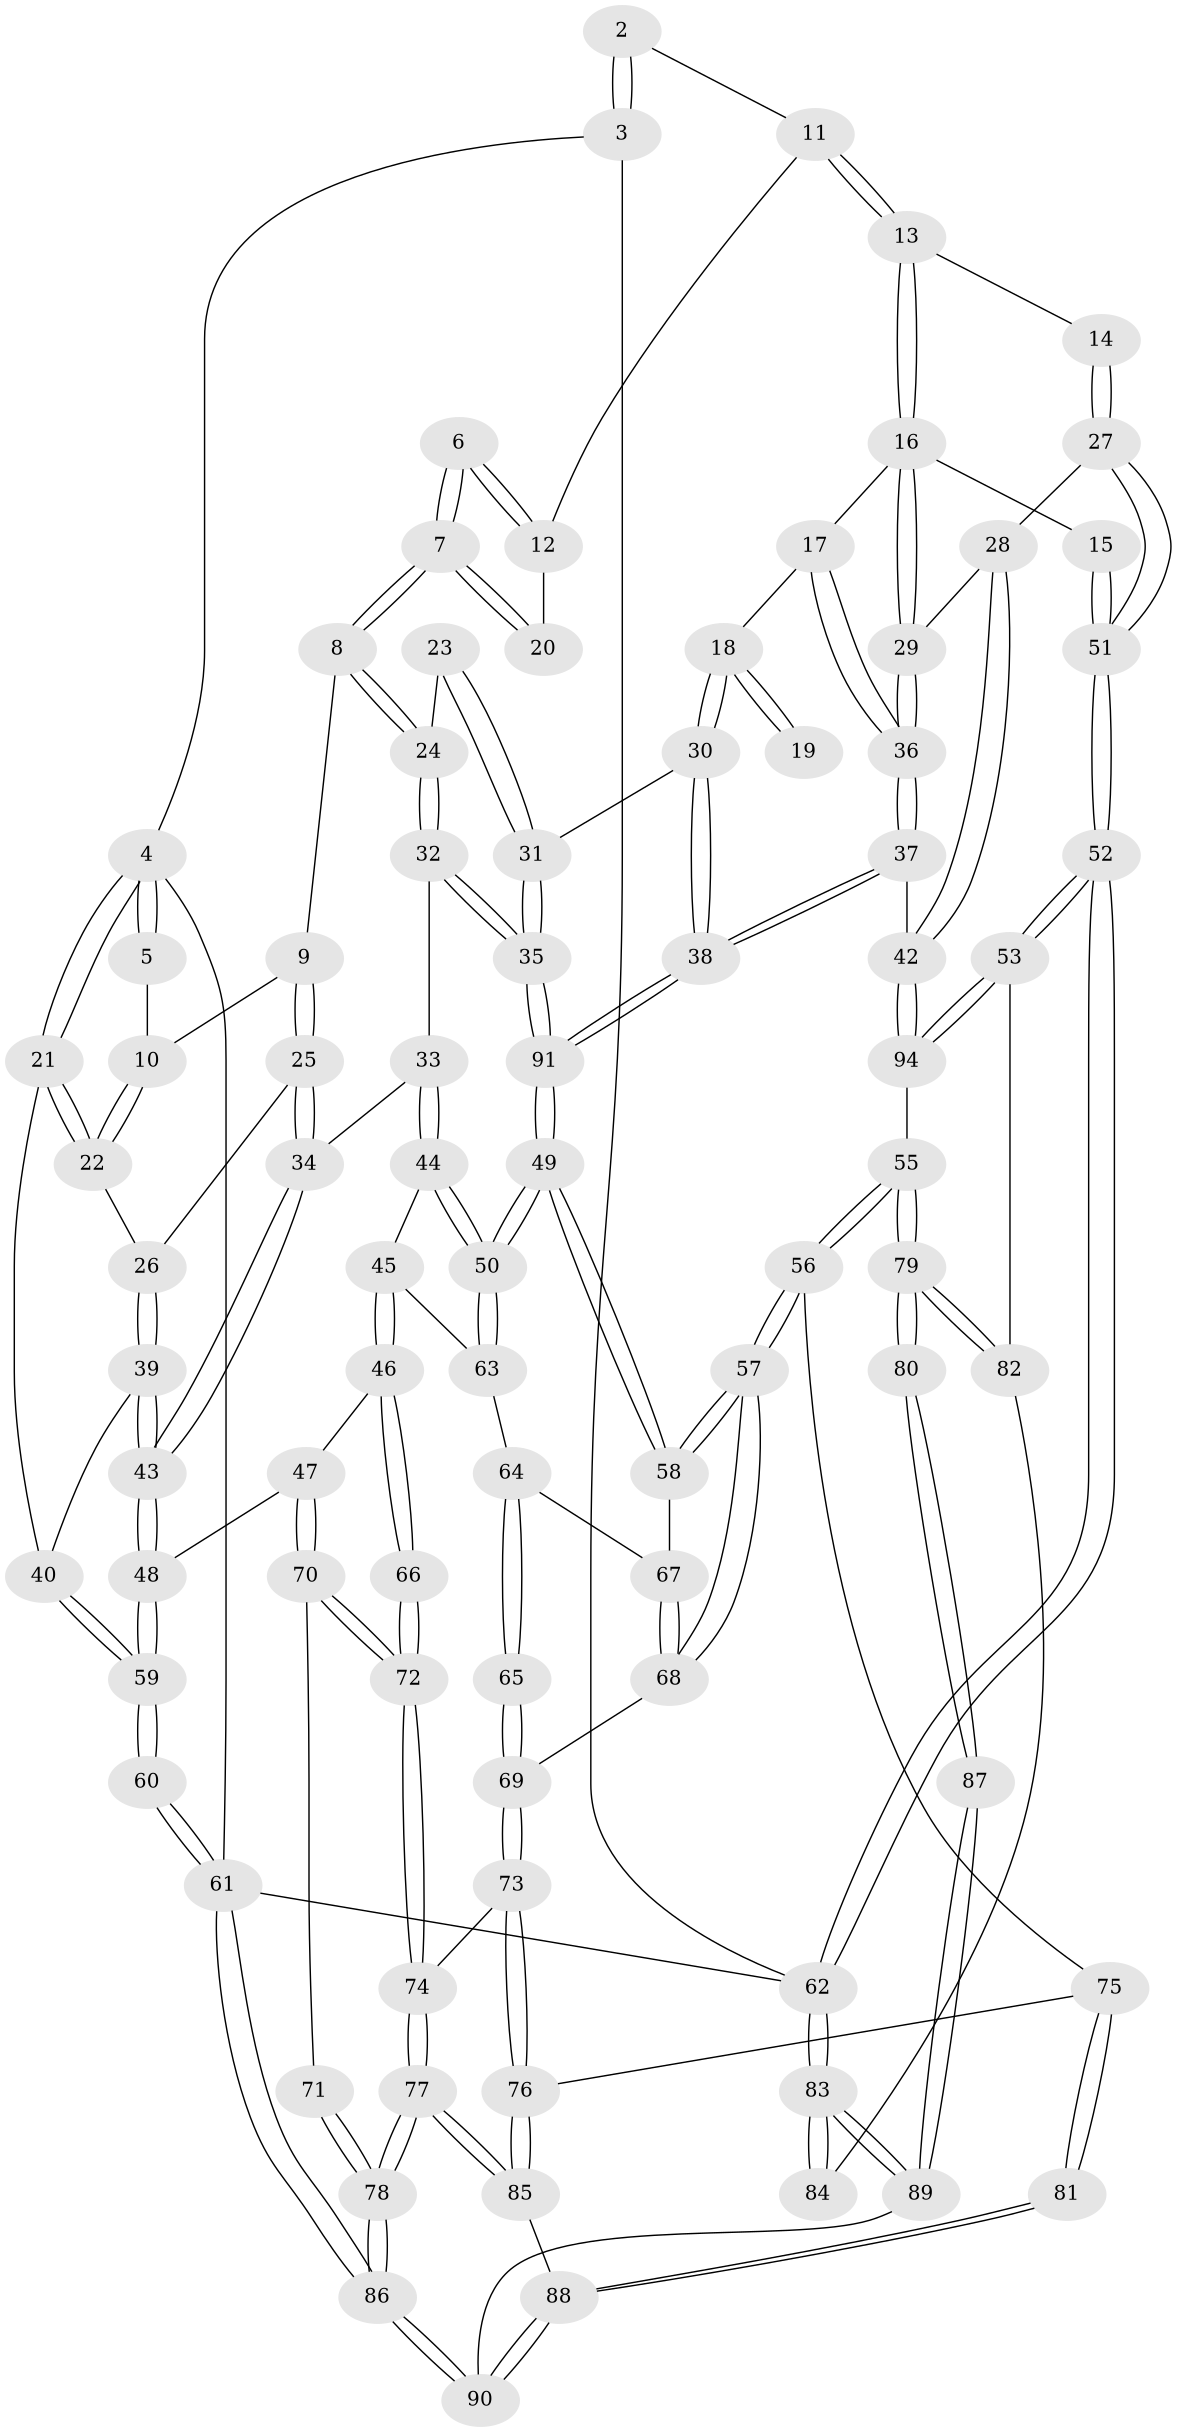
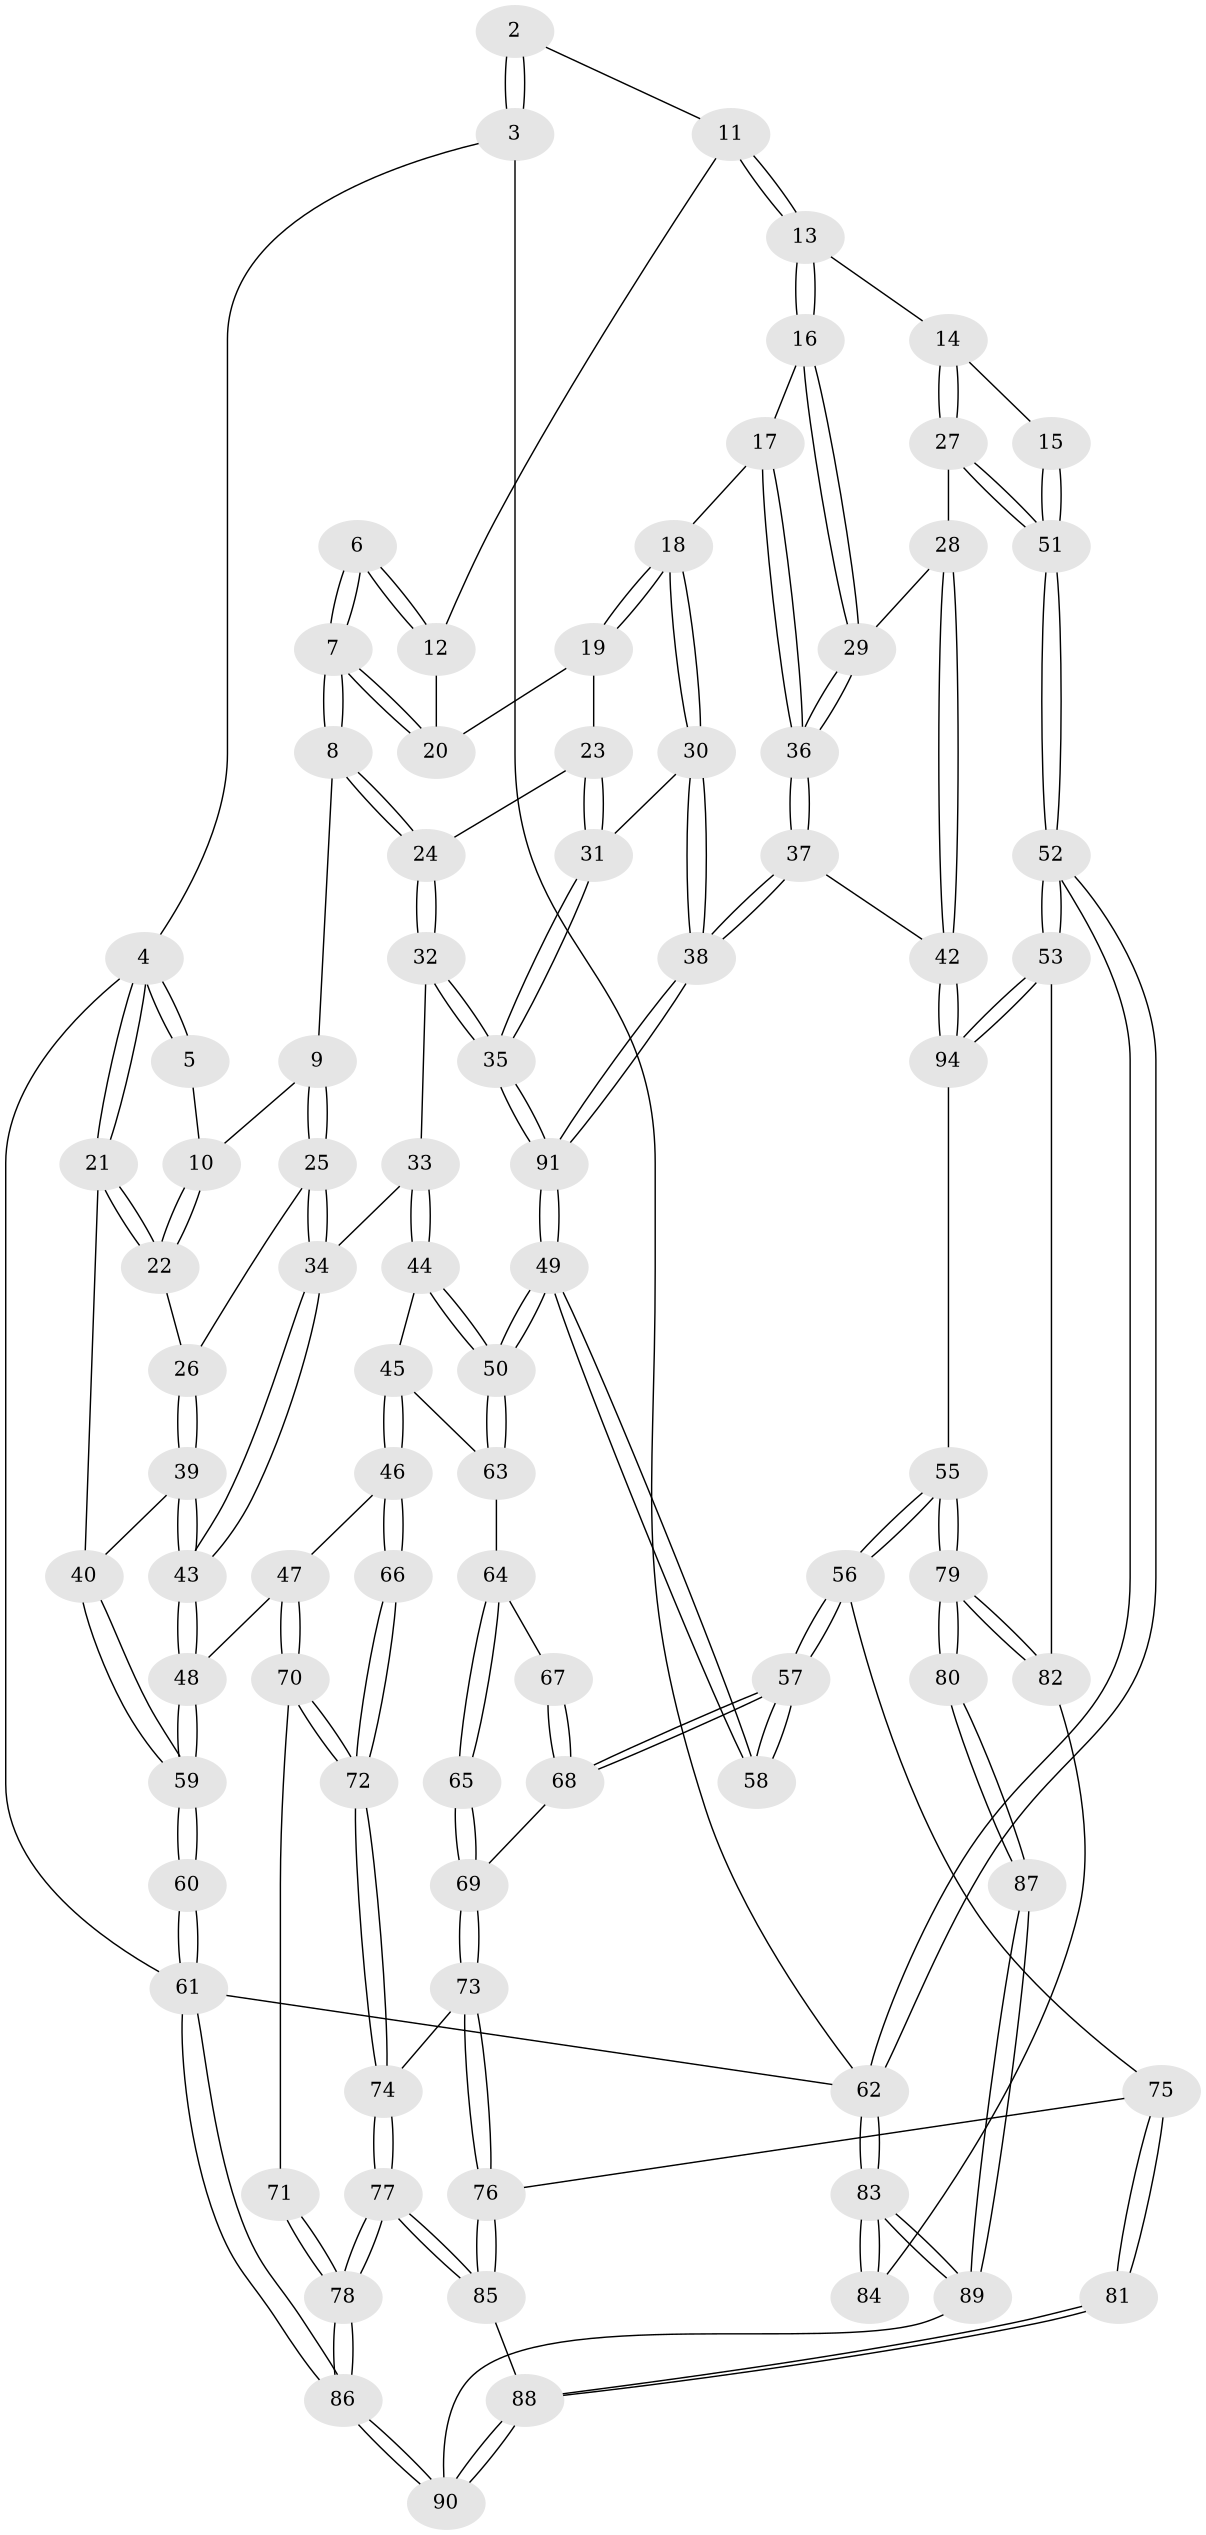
(1004, 495) -> (1000, 392)
none -> (525, 695)
none -> (594, 701)
(670, 1525) -> none
